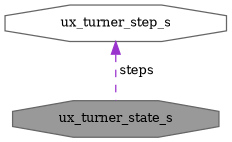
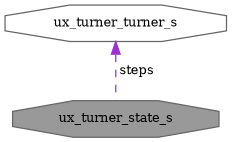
(116, 23) -> (116, 23)
